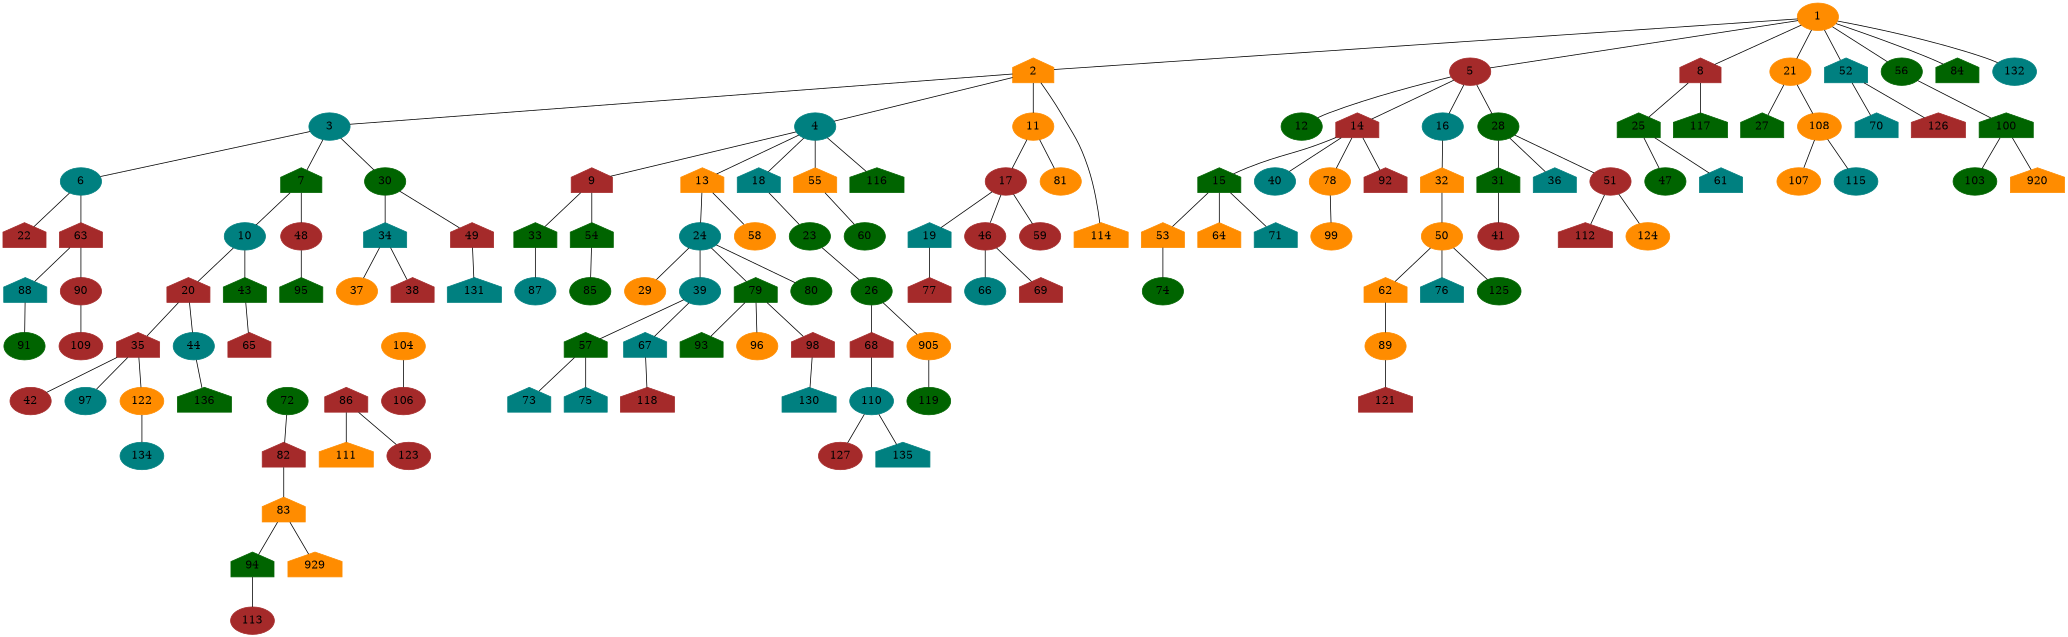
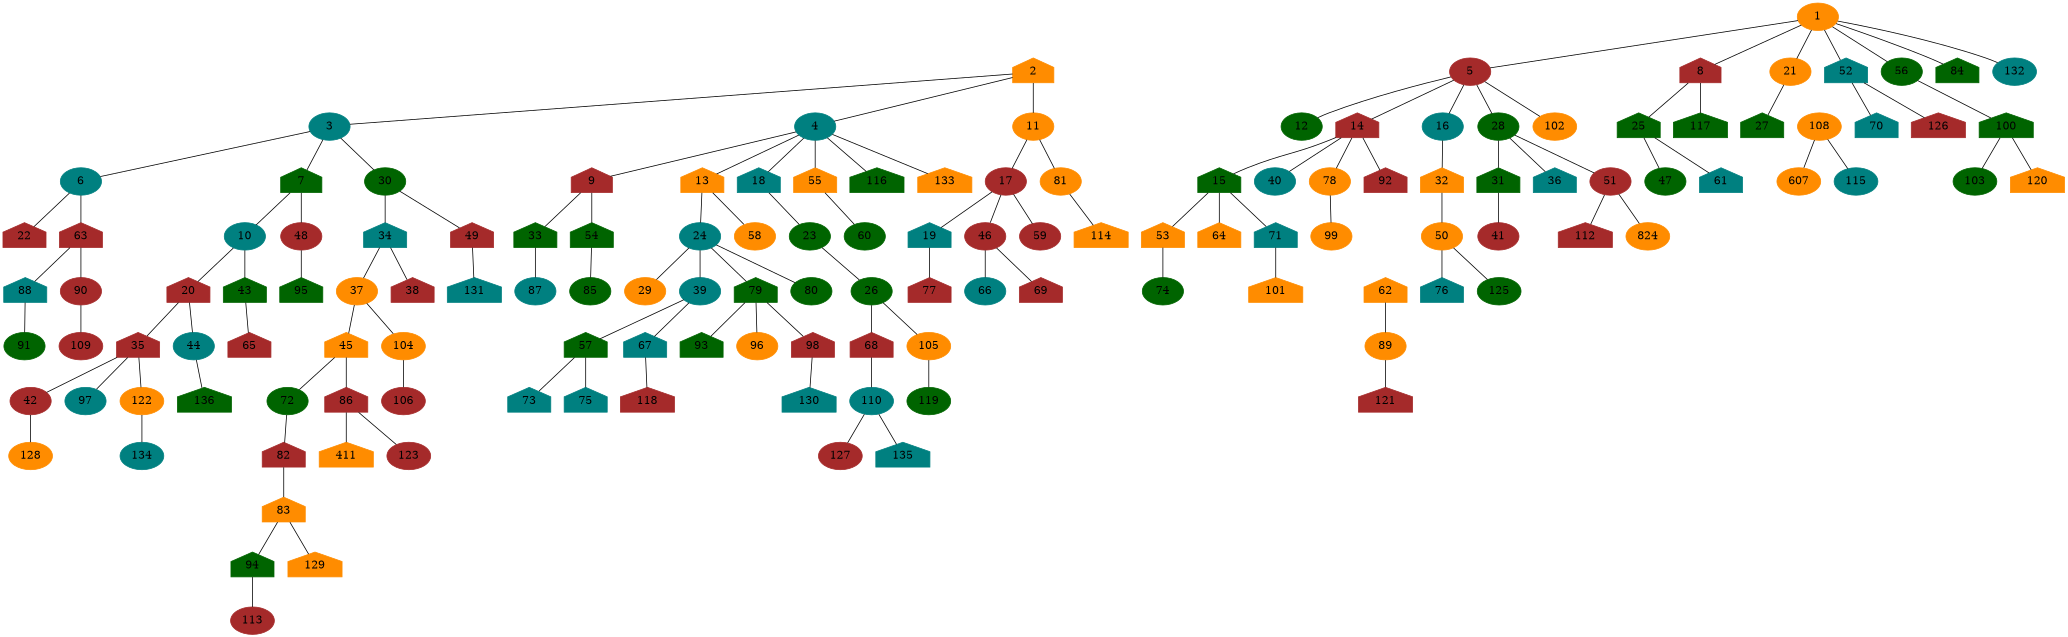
(1426, 44) -> none
(1805, 99) -> none
none -> (1555, 127)
(1081, 149) -> (1082, 210)
none -> (945, 181)
(1799, 181) -> (1799, 181)
(2037, 181) -> (2037, 181)
(1648, 236) -> (1648, 236)
(1413, 265) -> none
none -> (1276, 291)
none -> (380, 319)
none -> (346, 346)
(929, 346) -> (929, 346)
none -> (31, 456)
(346, 456) -> (346, 456)
(315, 566) -> (315, 566)
